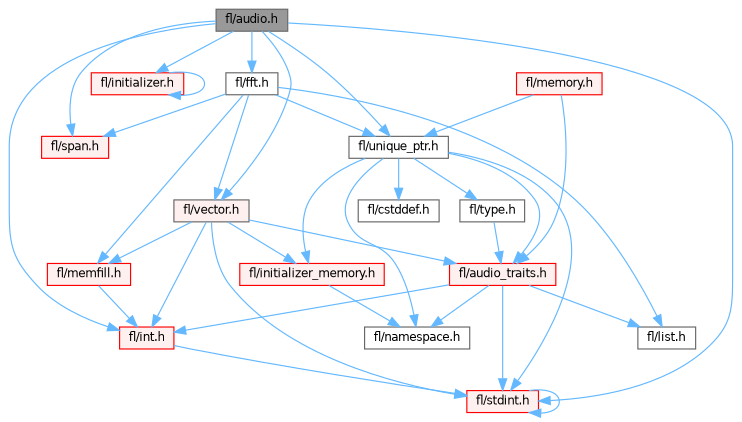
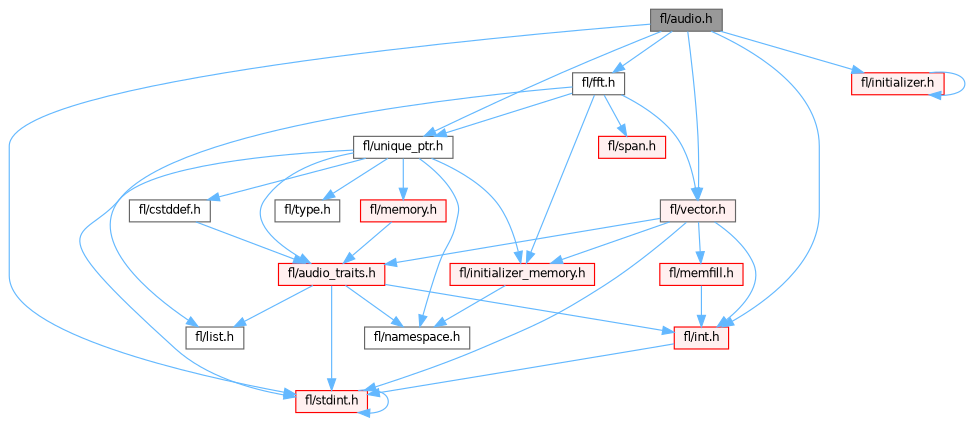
(97, 57) -> none
(485, 113) -> (403, 173)
(174, 175) -> (563, 174)
(497, 237) -> (245, 241)
